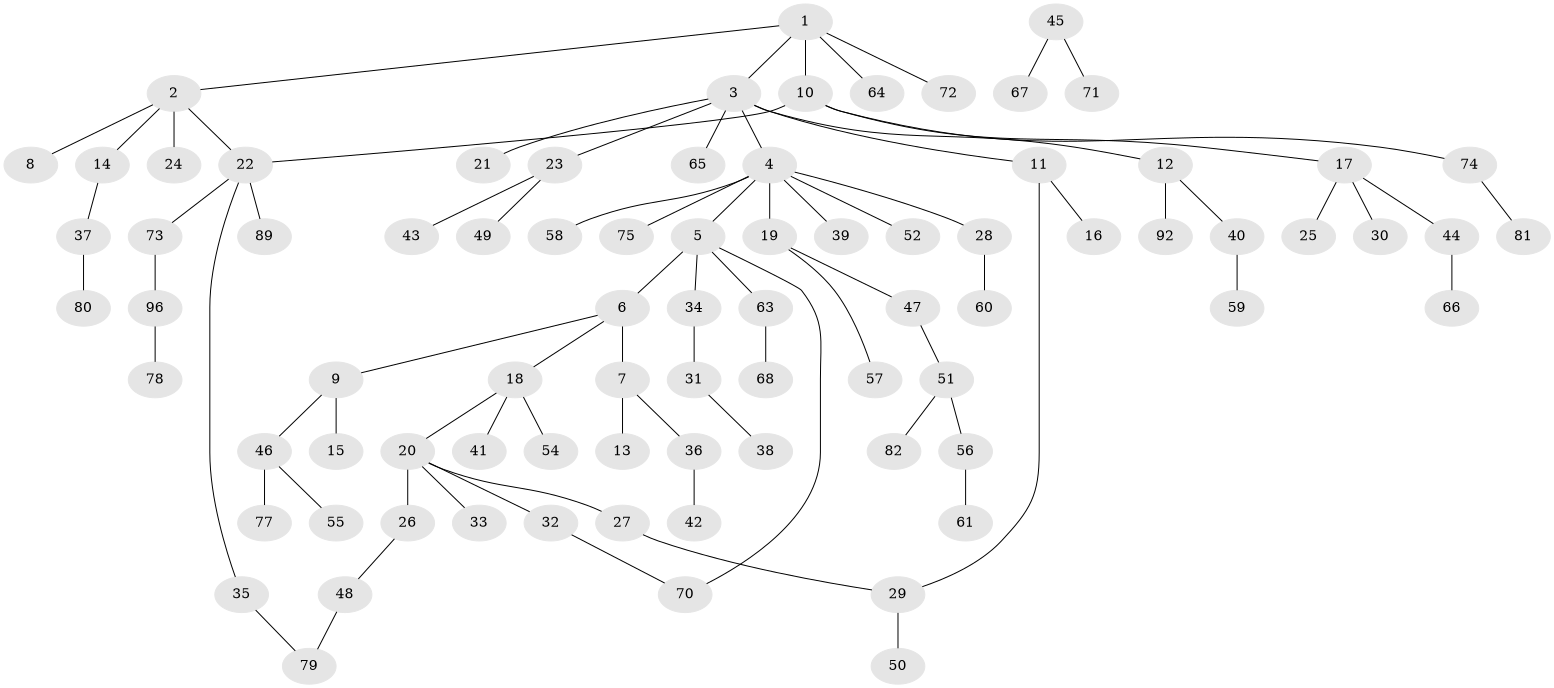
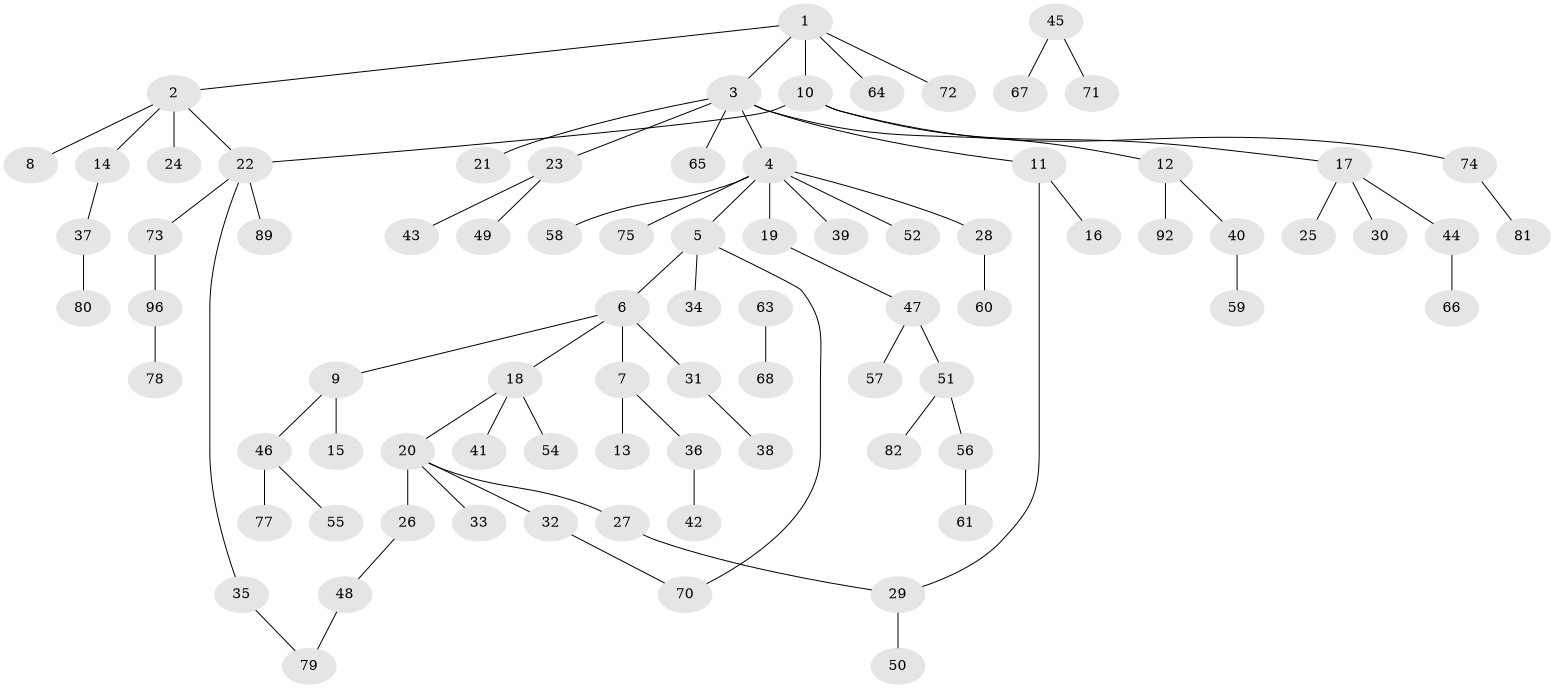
(732, 272) -> none
(840, 298) -> (894, 344)
(694, 344) -> (658, 344)
